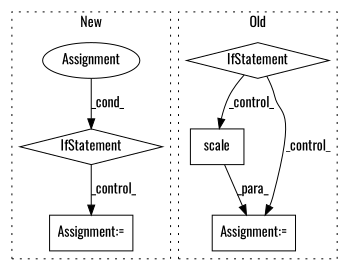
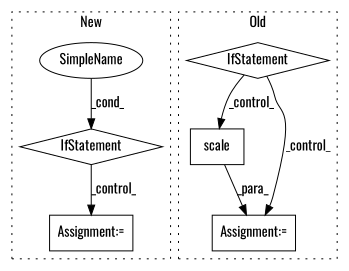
(91, 60) -> (91, 60)
